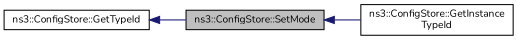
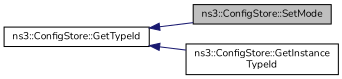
(348, 20) -> (173, 48)
